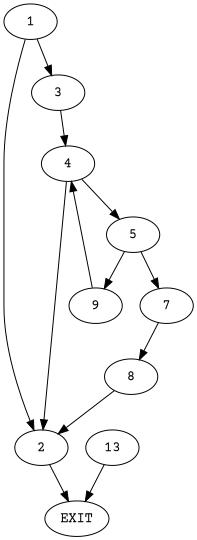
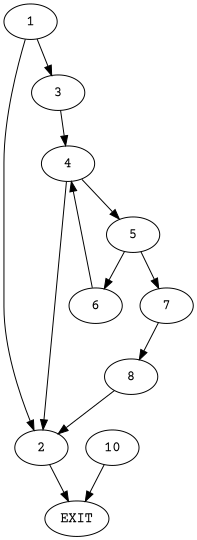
(96, 306) -> (96, 306)
(112, 448) -> (112, 448)
